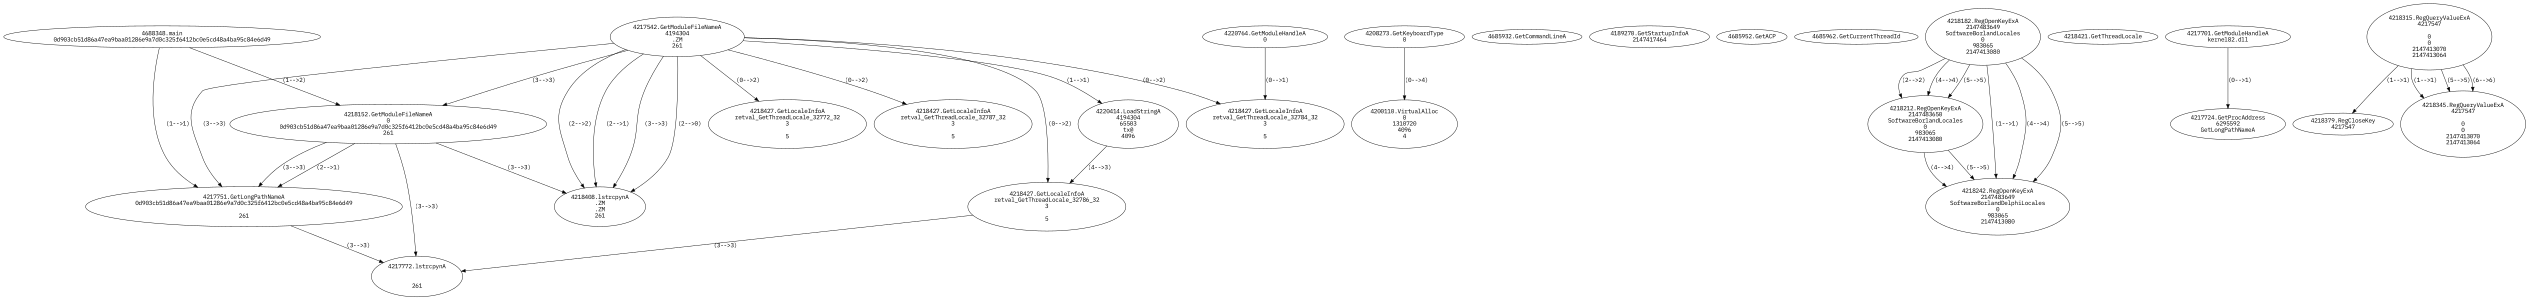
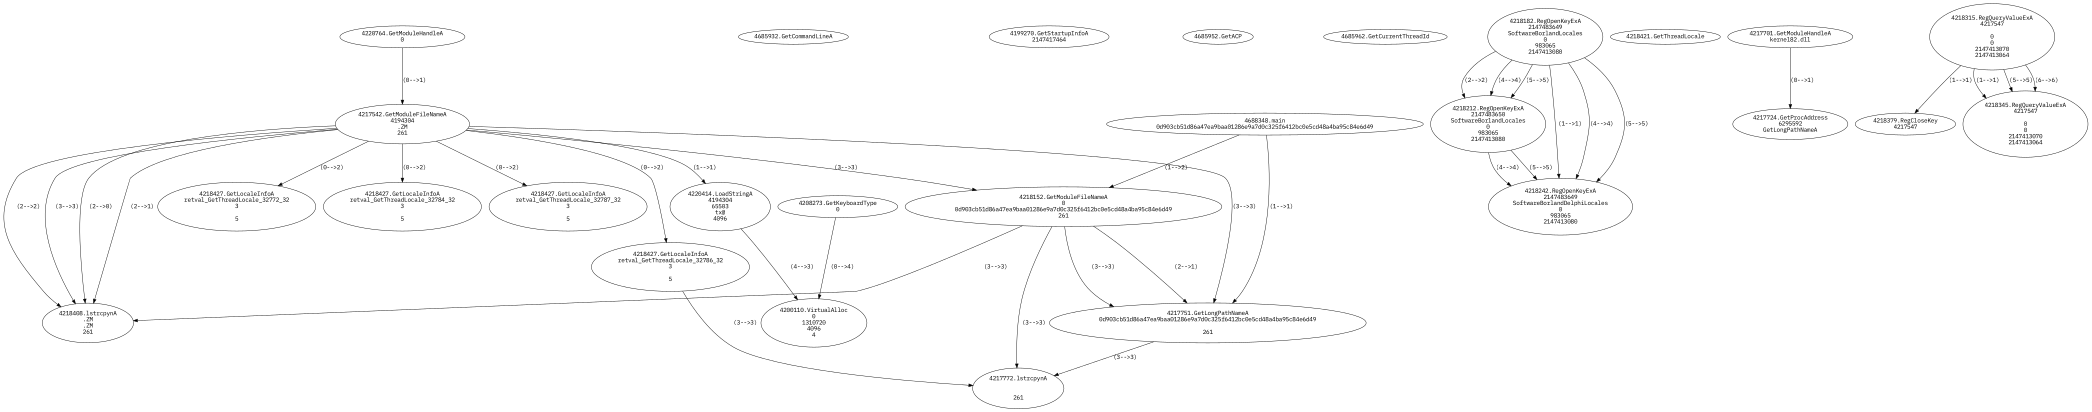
(1650, 37) -> (1049, 37)
(1265, 72) -> (402, 74)
(1090, 163) -> (769, 262)
